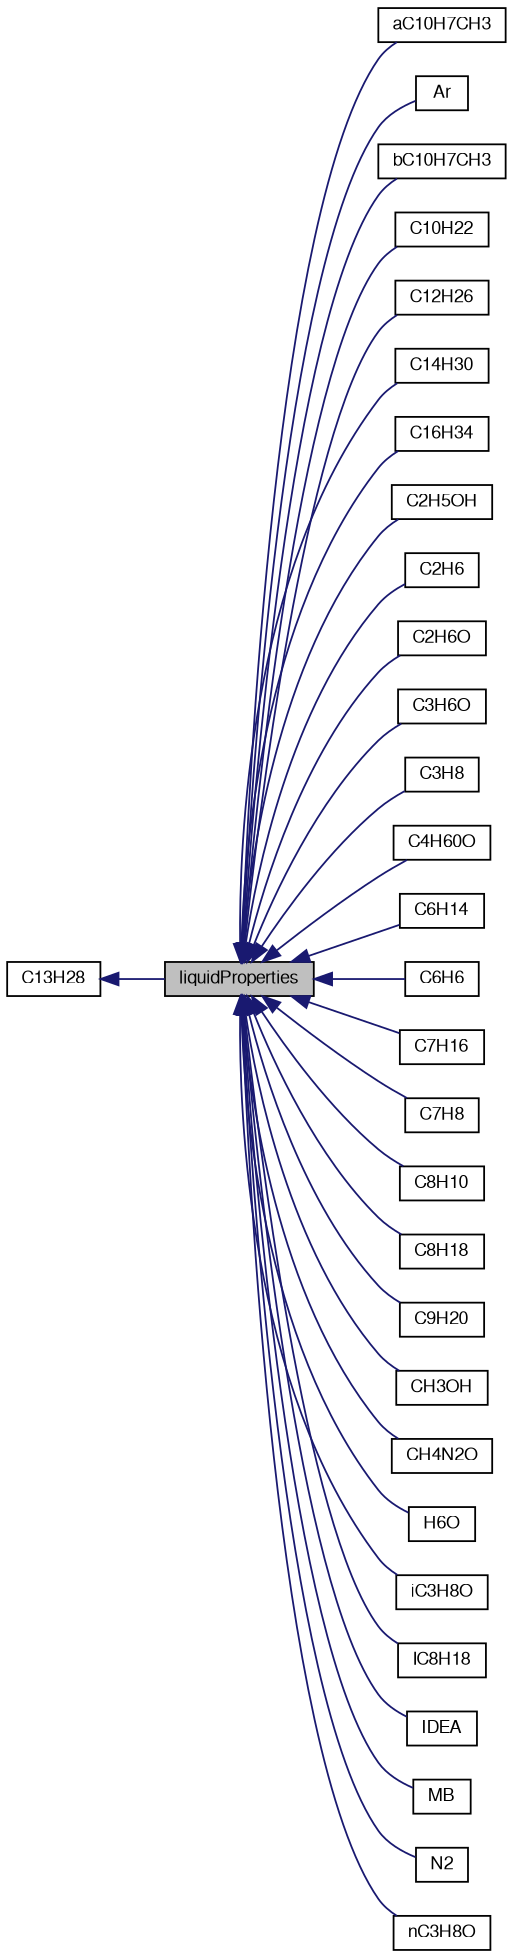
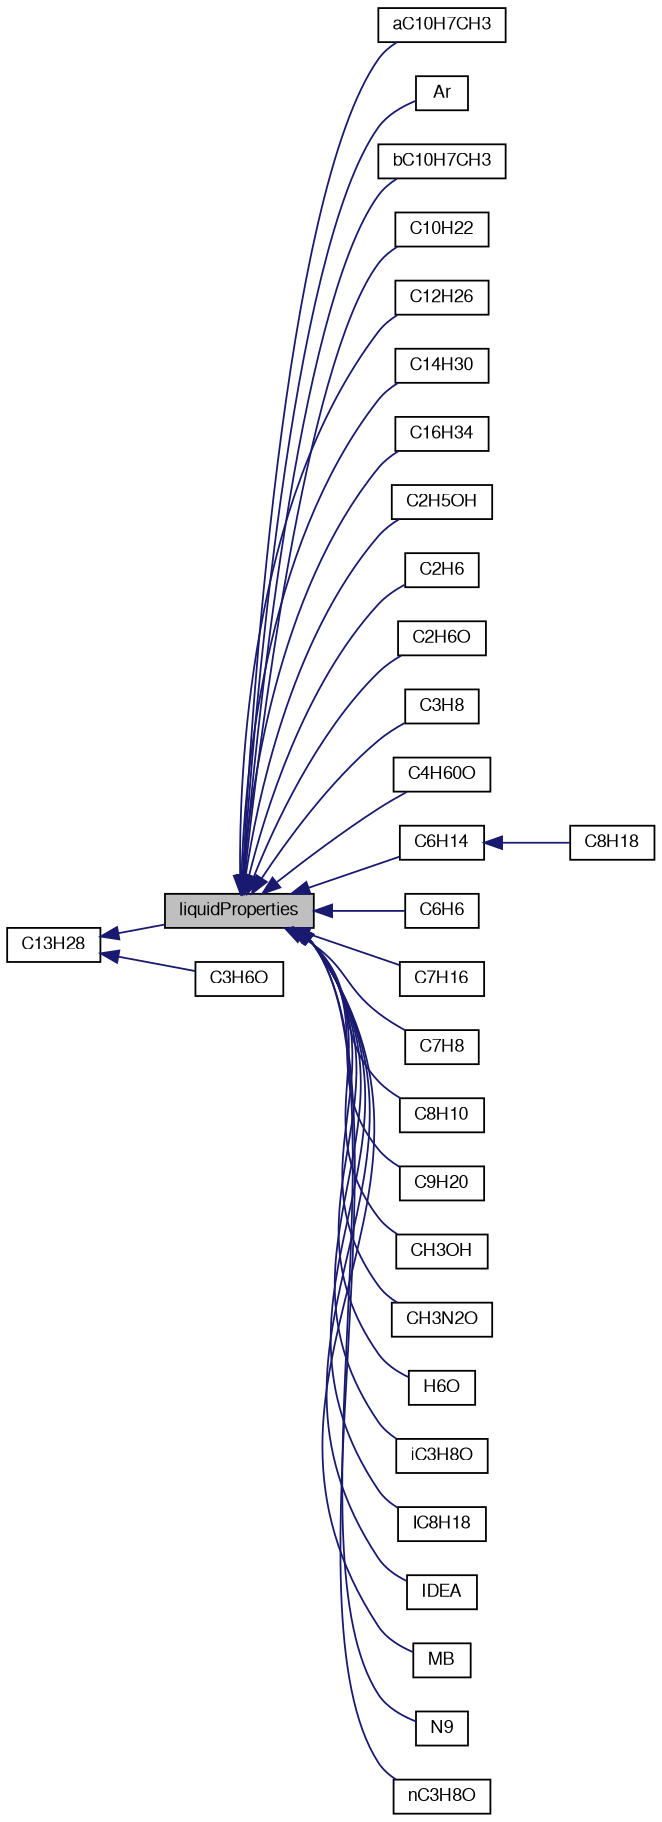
(314, 824) -> (157, 964)
(314, 1134) -> (536, 843)
(442, 1456) -> (442, 1320)
(442, 1865) -> (442, 1729)
